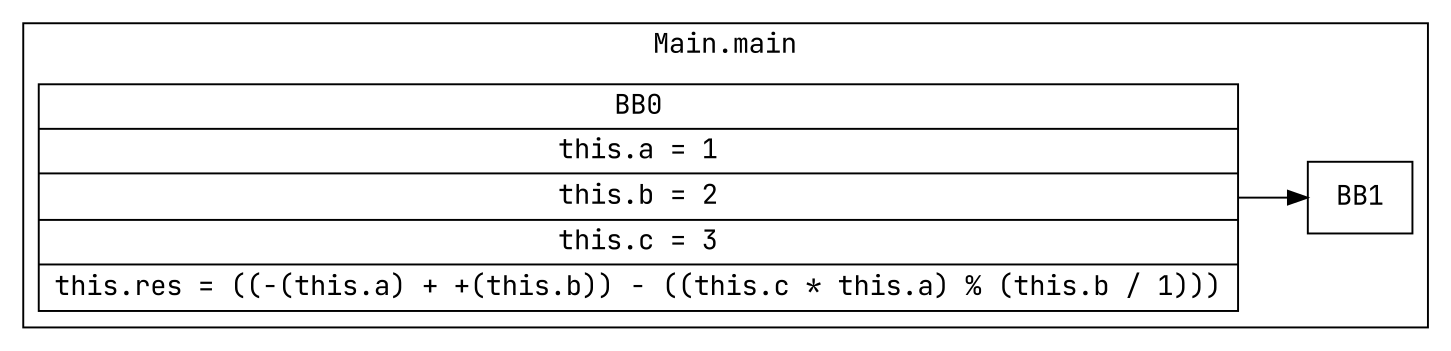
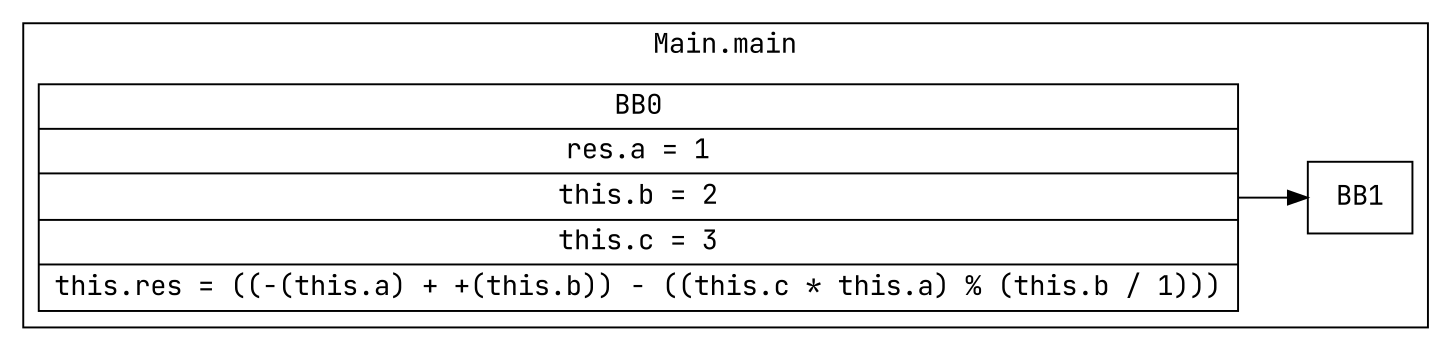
(638, 150) -> (638, 150)
